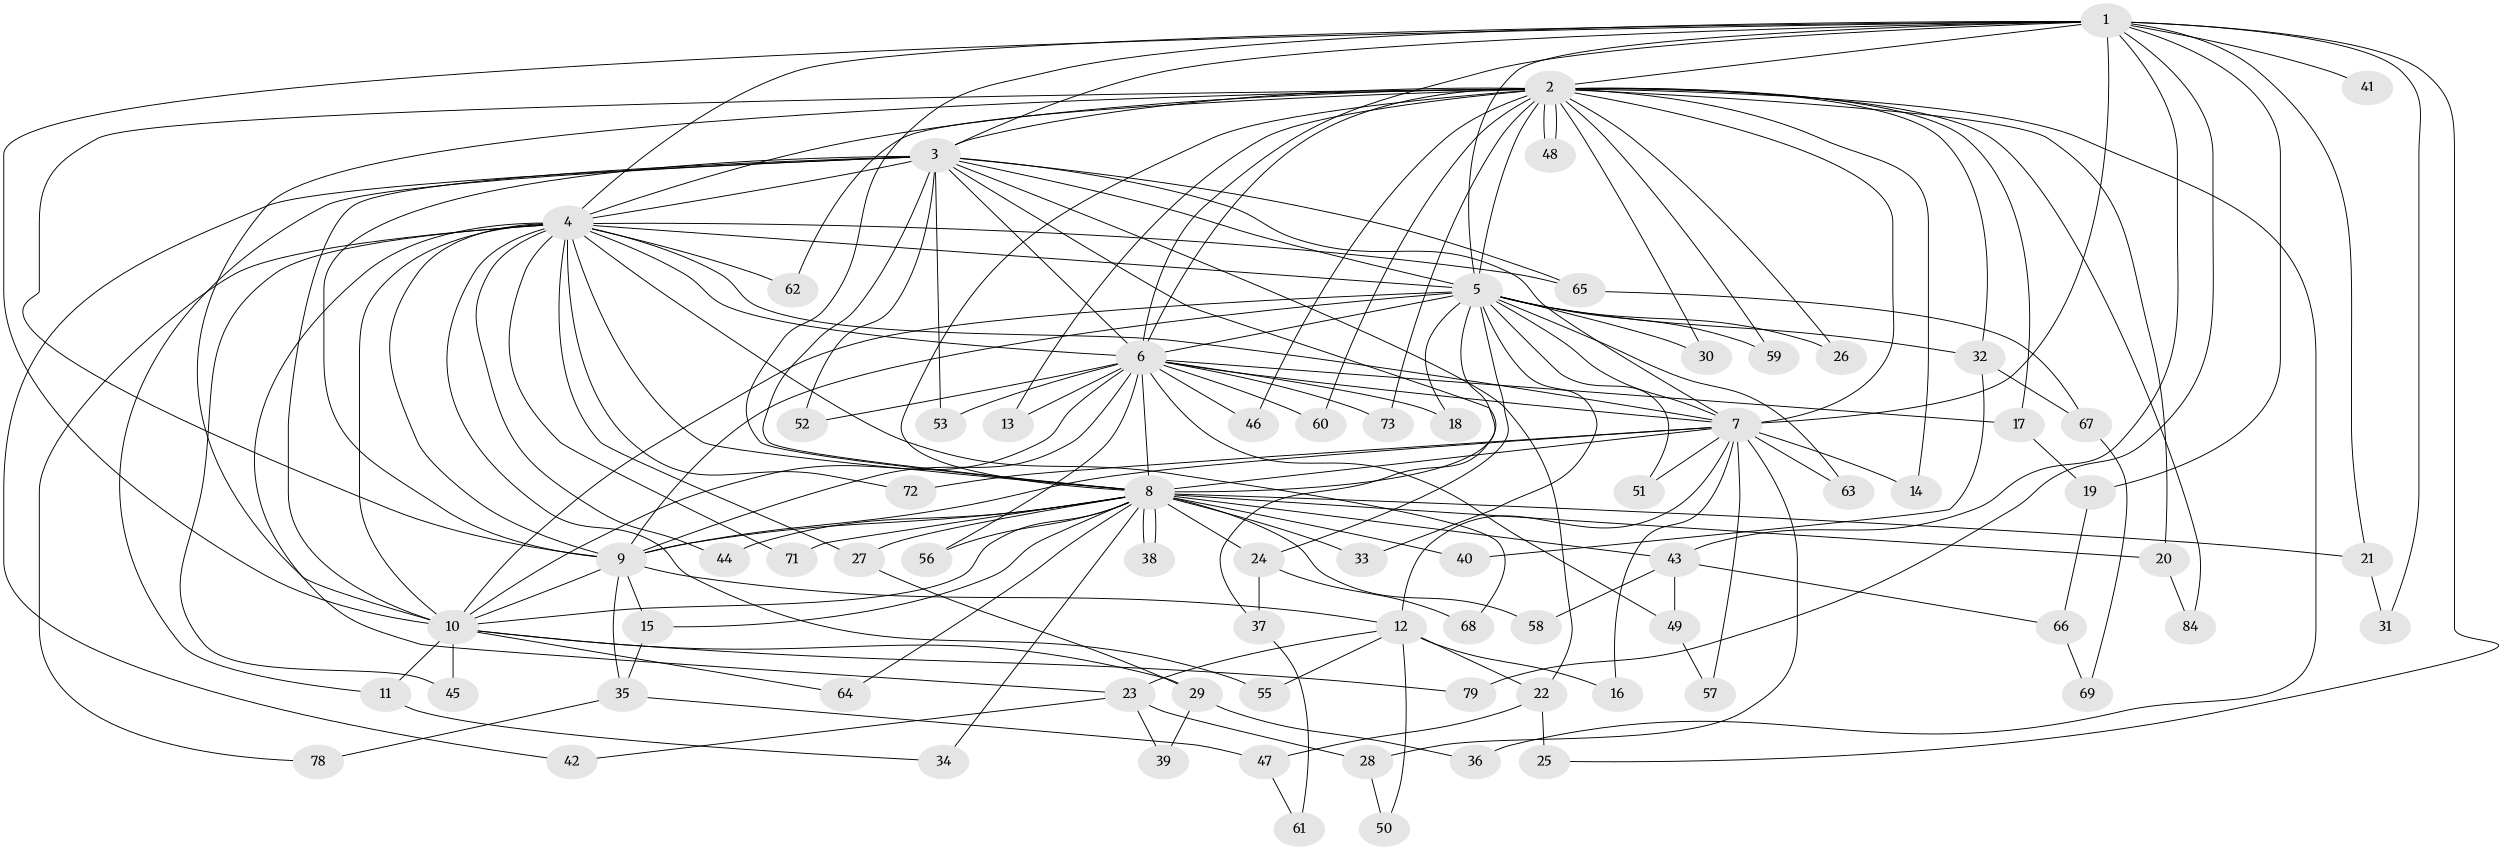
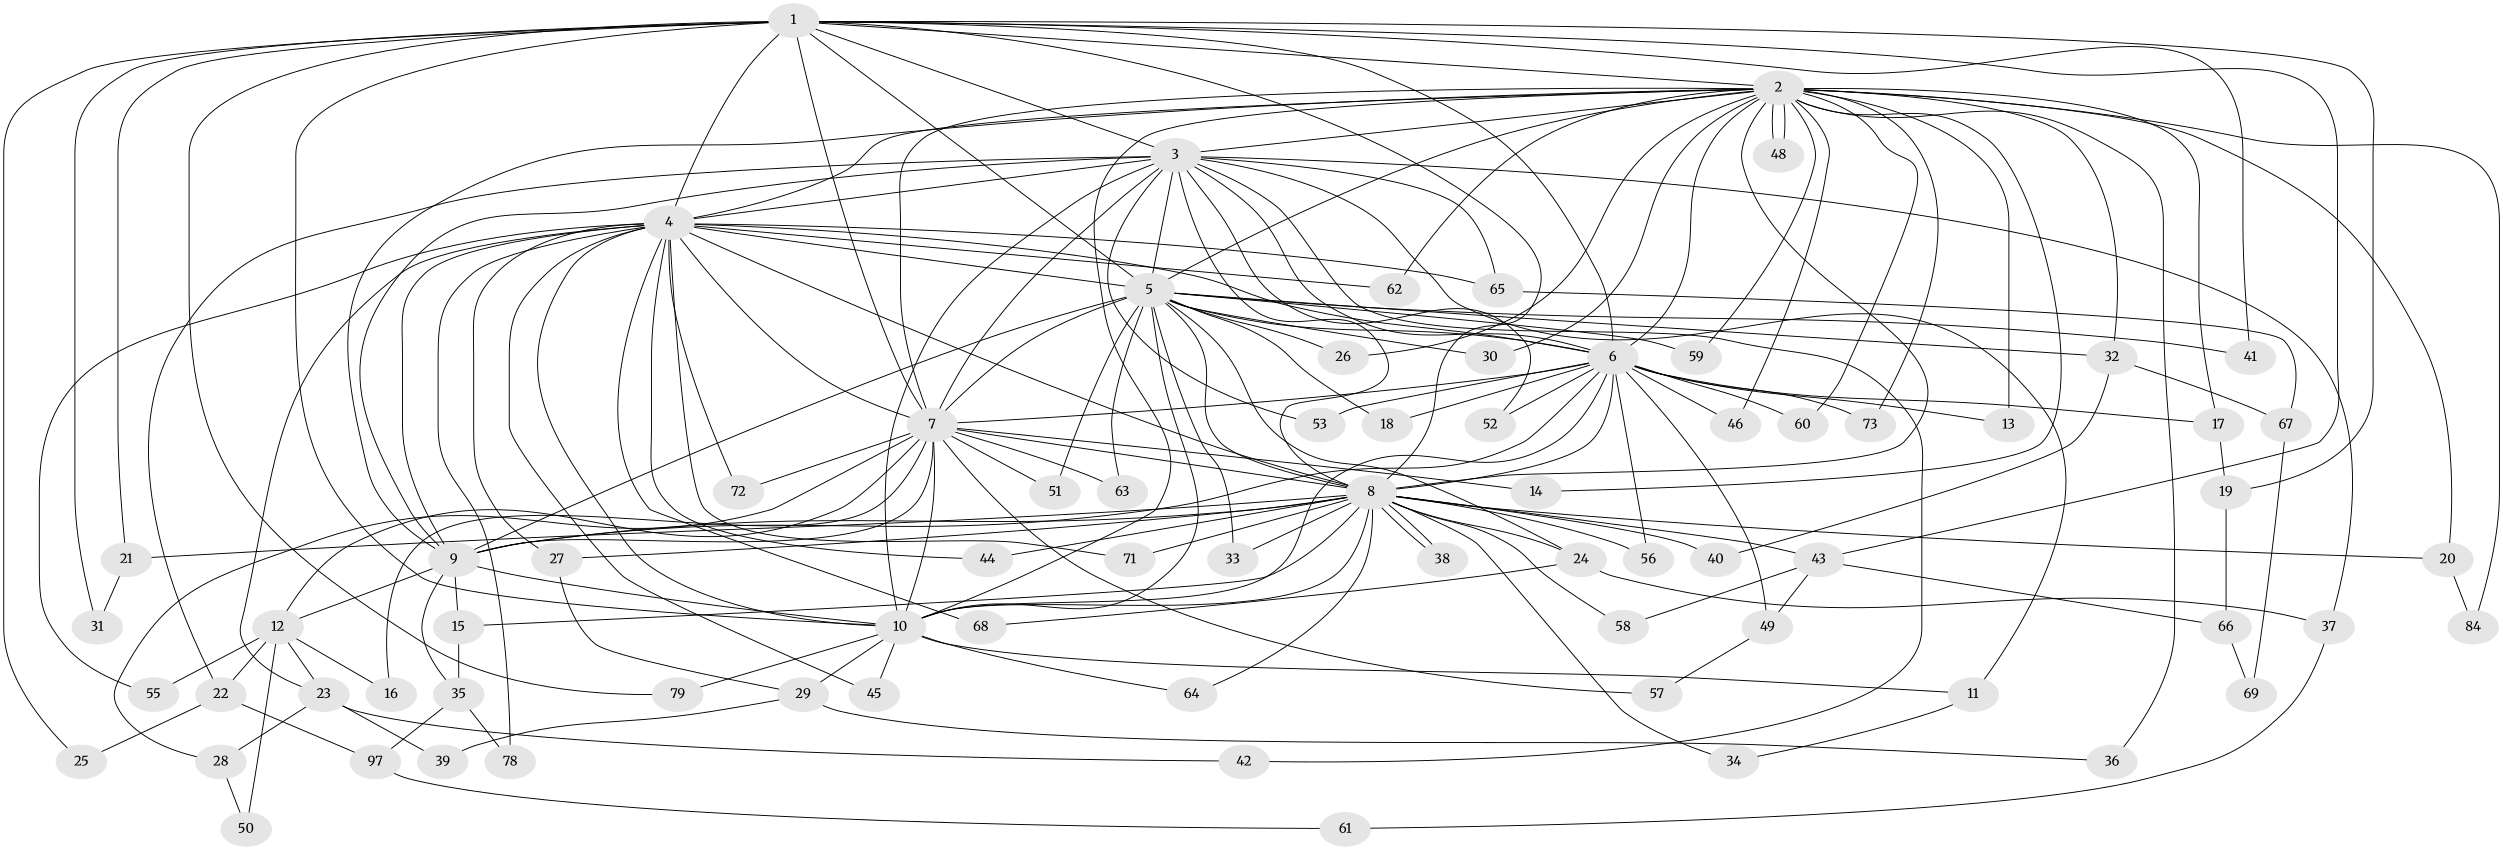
none -> (1701, 318)
none -> (931, 515)
(1265, 762) -> (375, 762)
